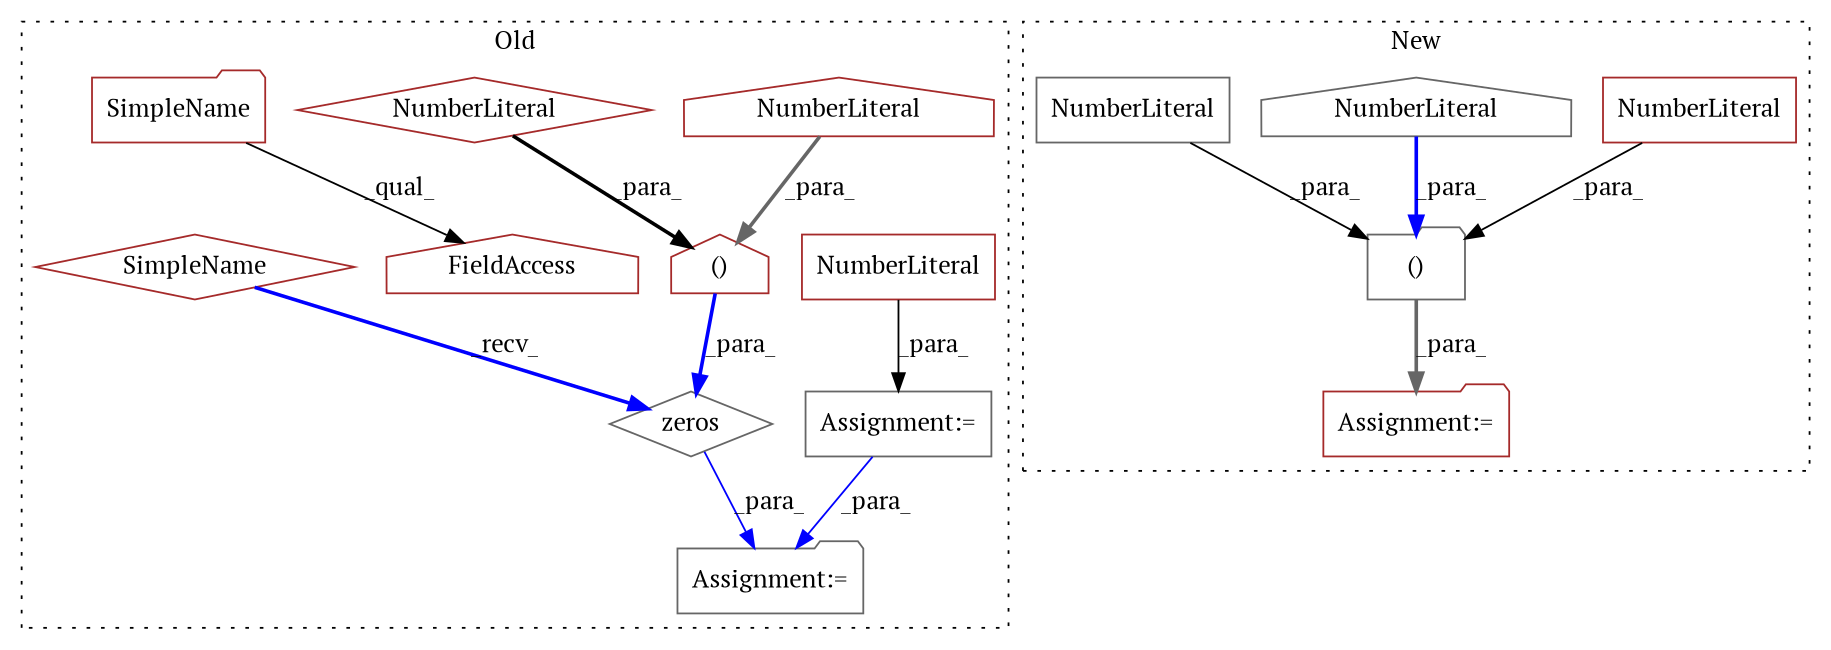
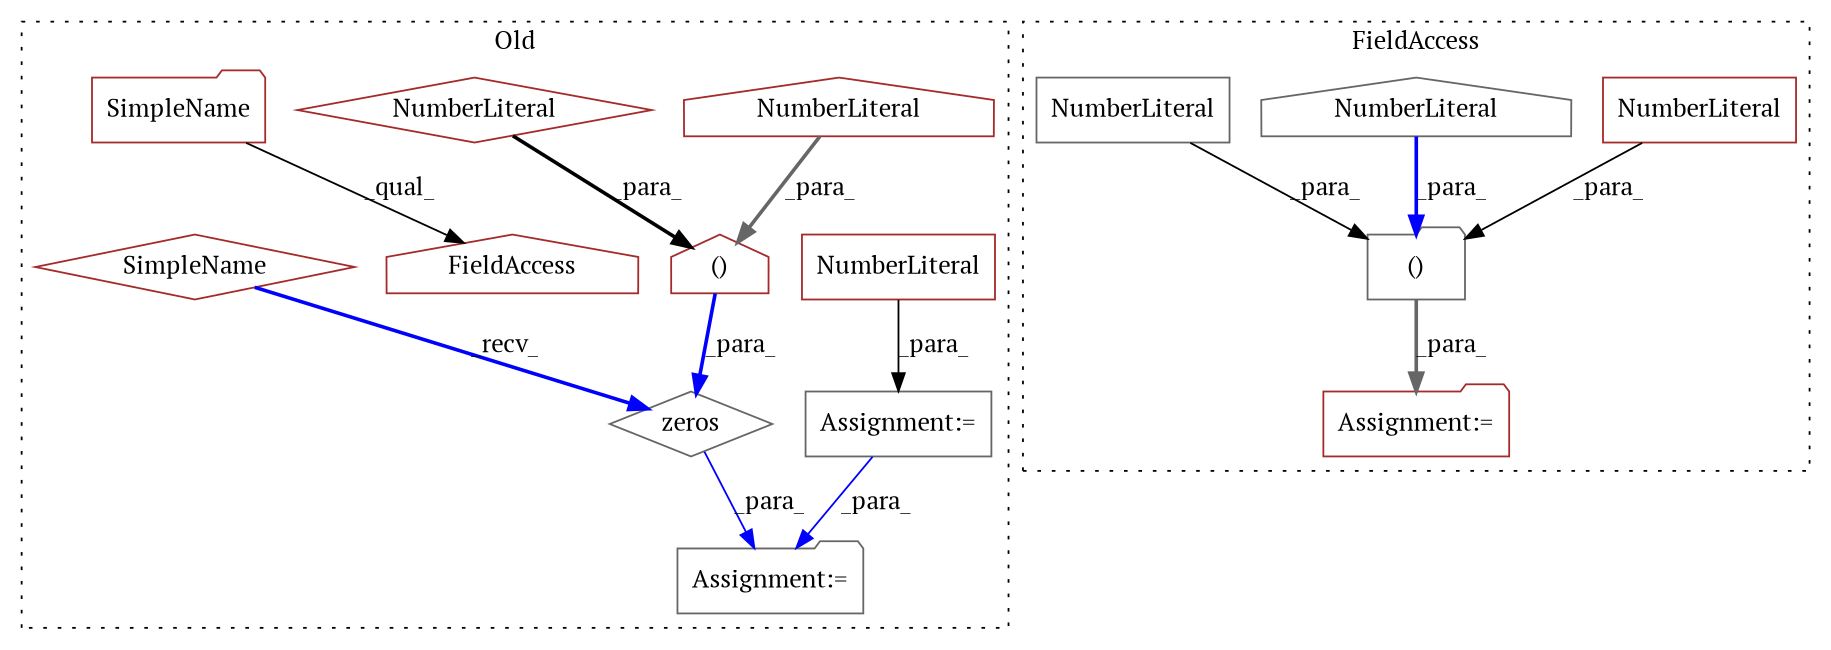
(1416, 42) -> (1416, 42)
